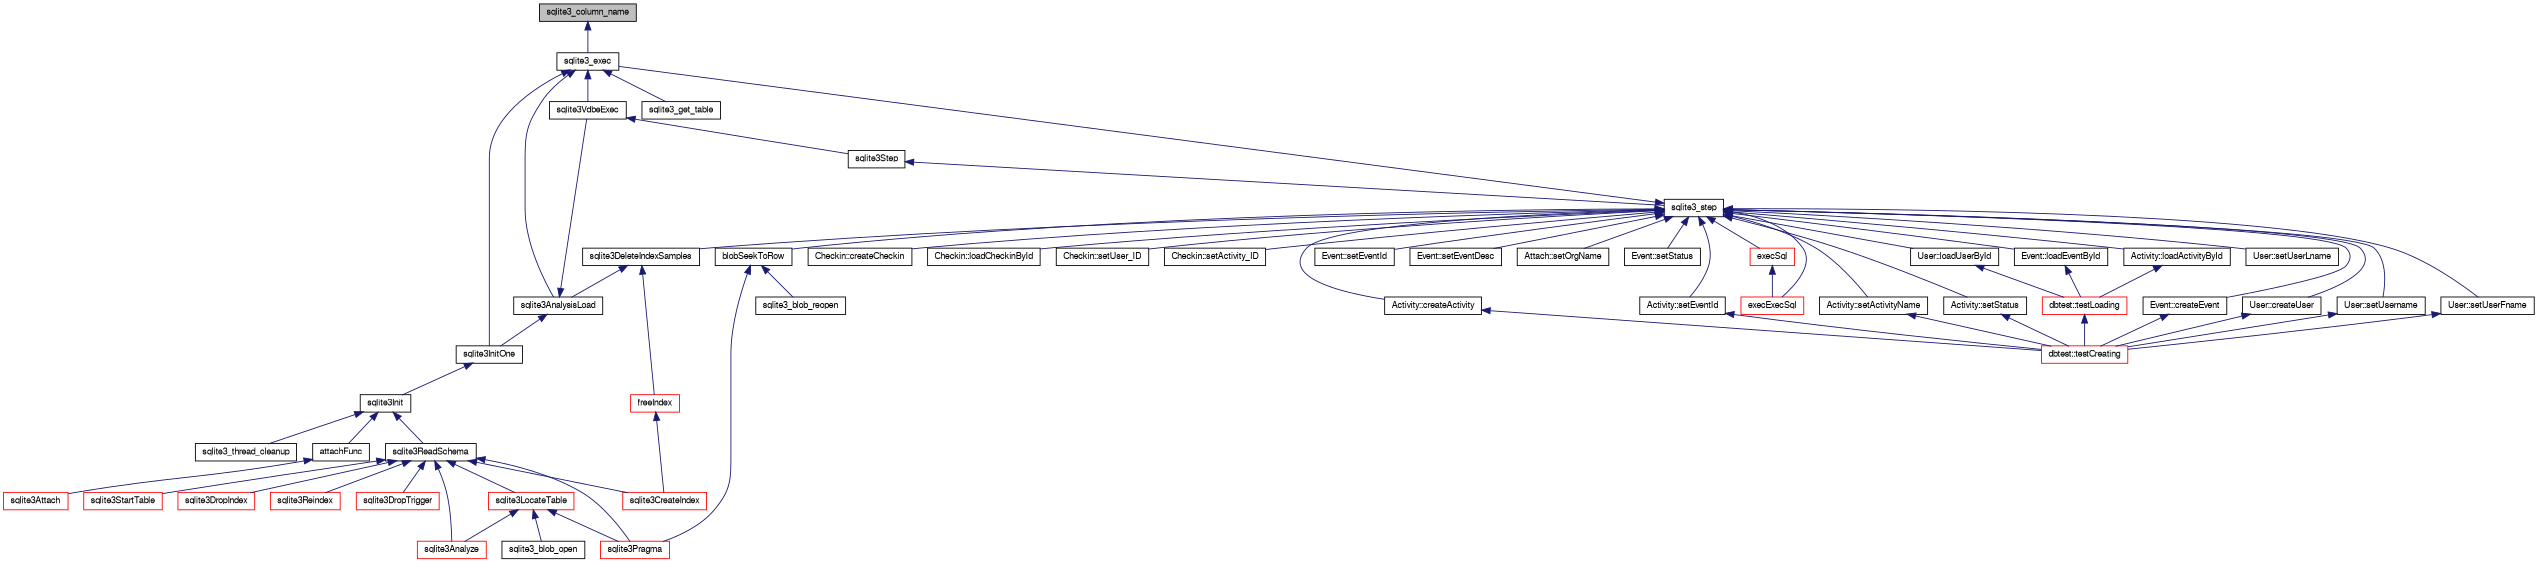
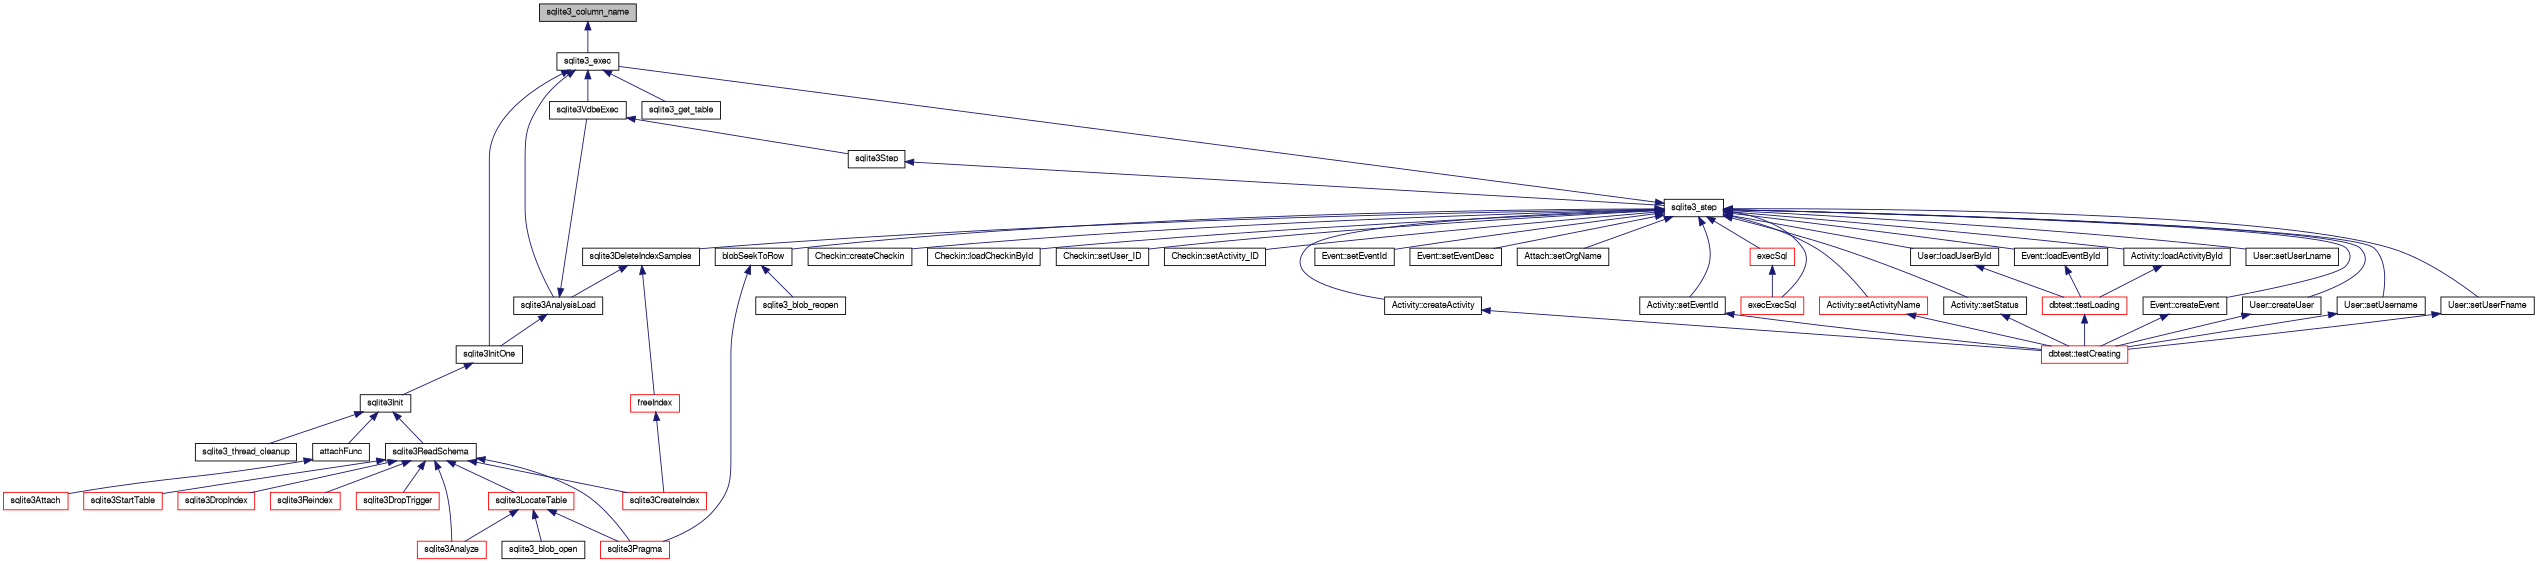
(1662, 257) -> none
(1874, 306) -> (1874, 306)
